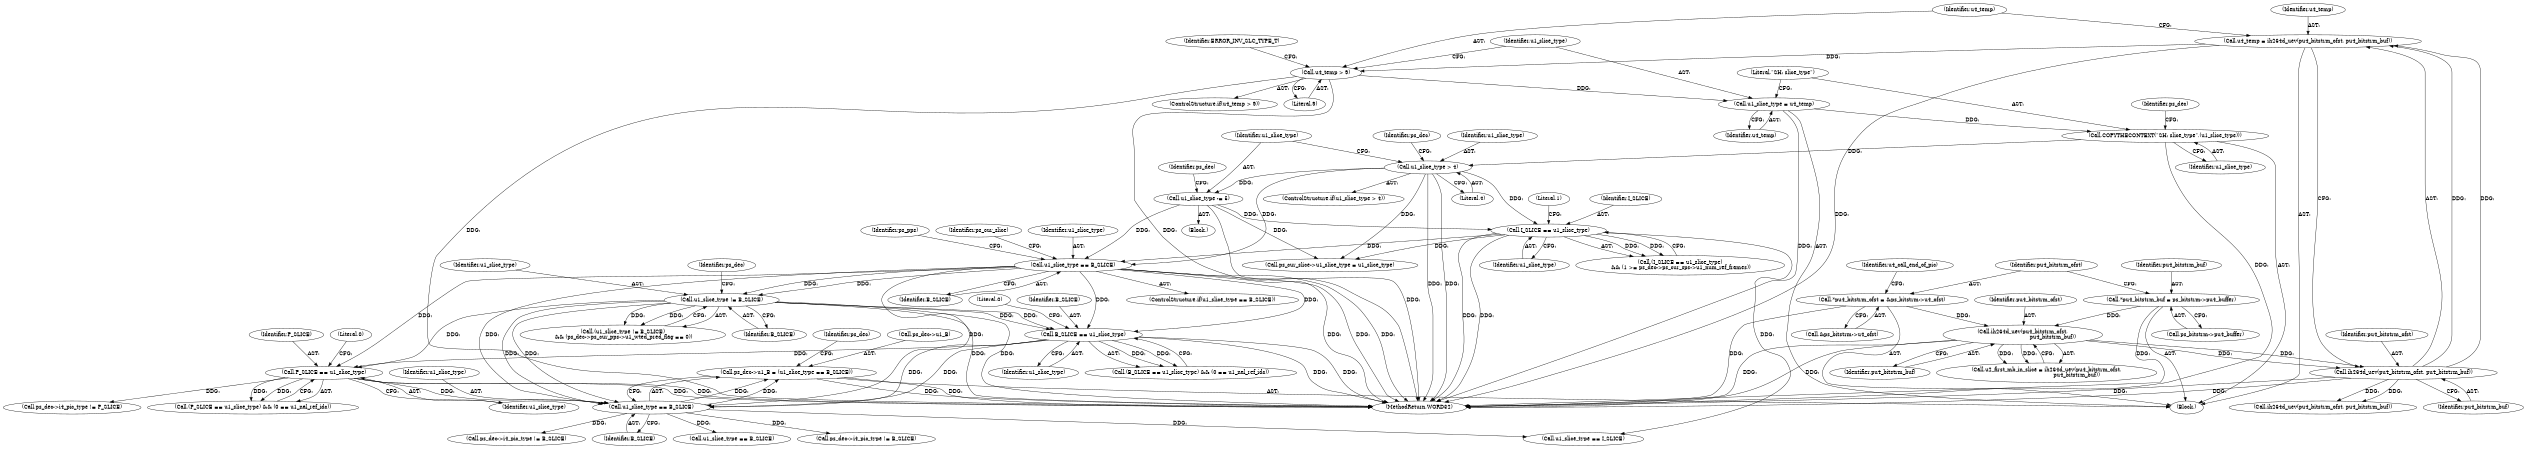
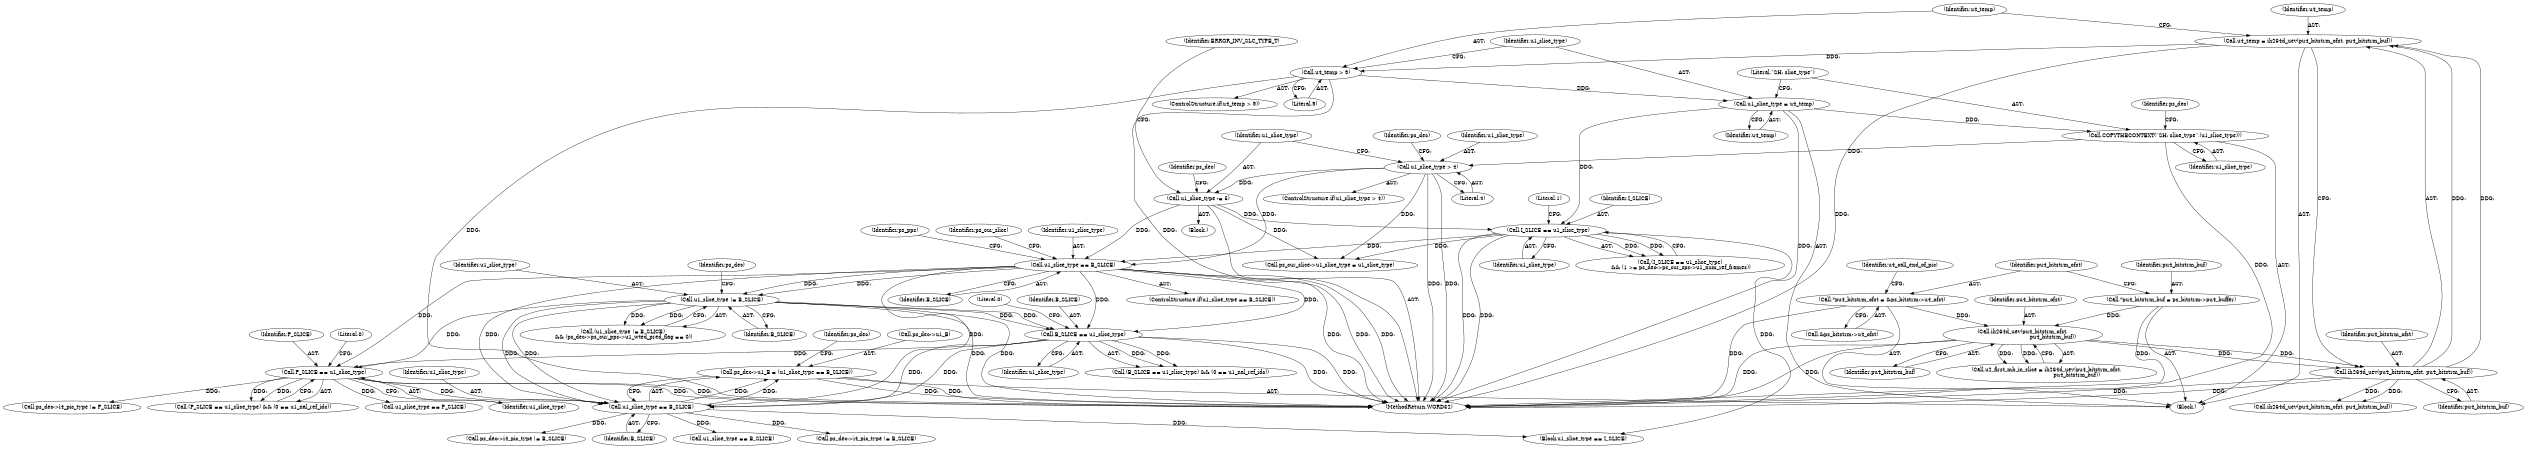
(1278, 57) -> (1141, 110)
(1500, 194) -> (1605, 123)
(1414, 300) -> (1414, 300)
(2205, 335) -> none
(1165, 348) -> none
none -> (424, 408)
(1583, 439) -> (1583, 439)
